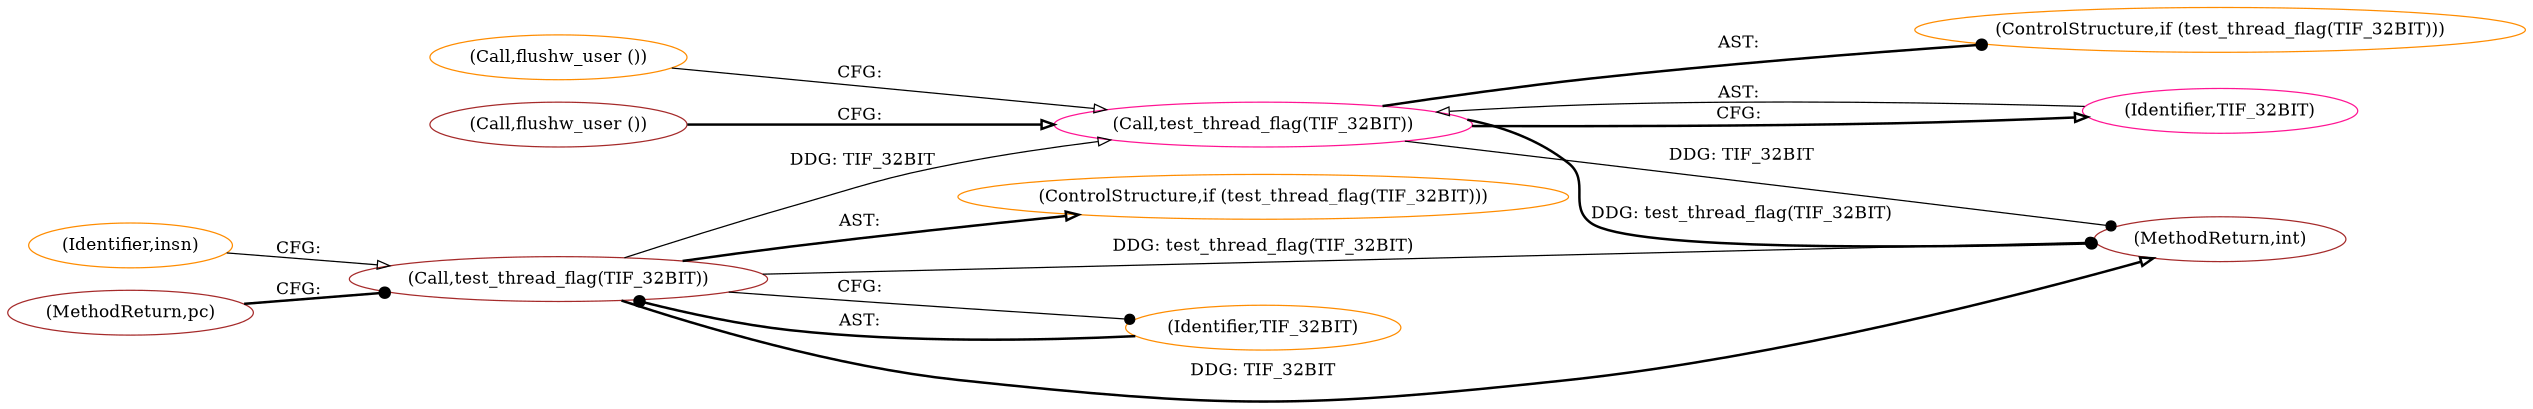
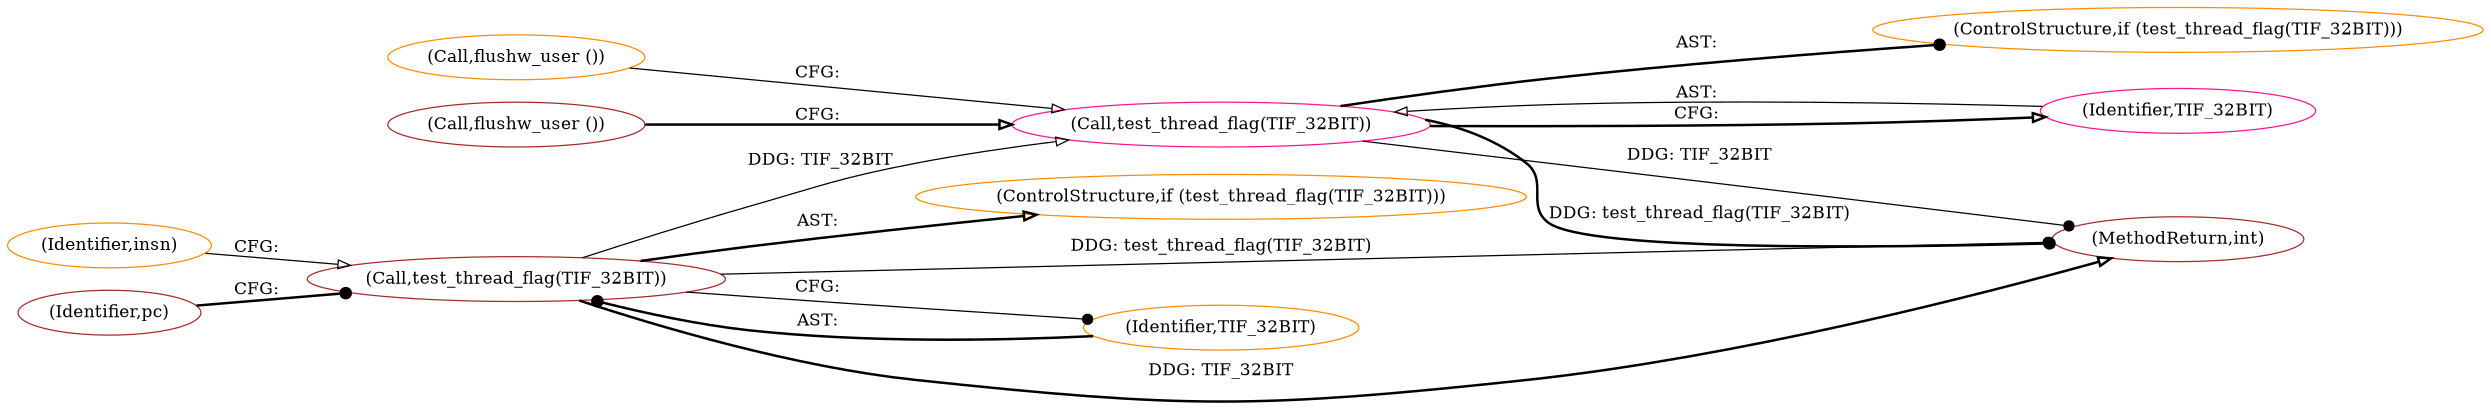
(131, 313) -> (110, 313)
